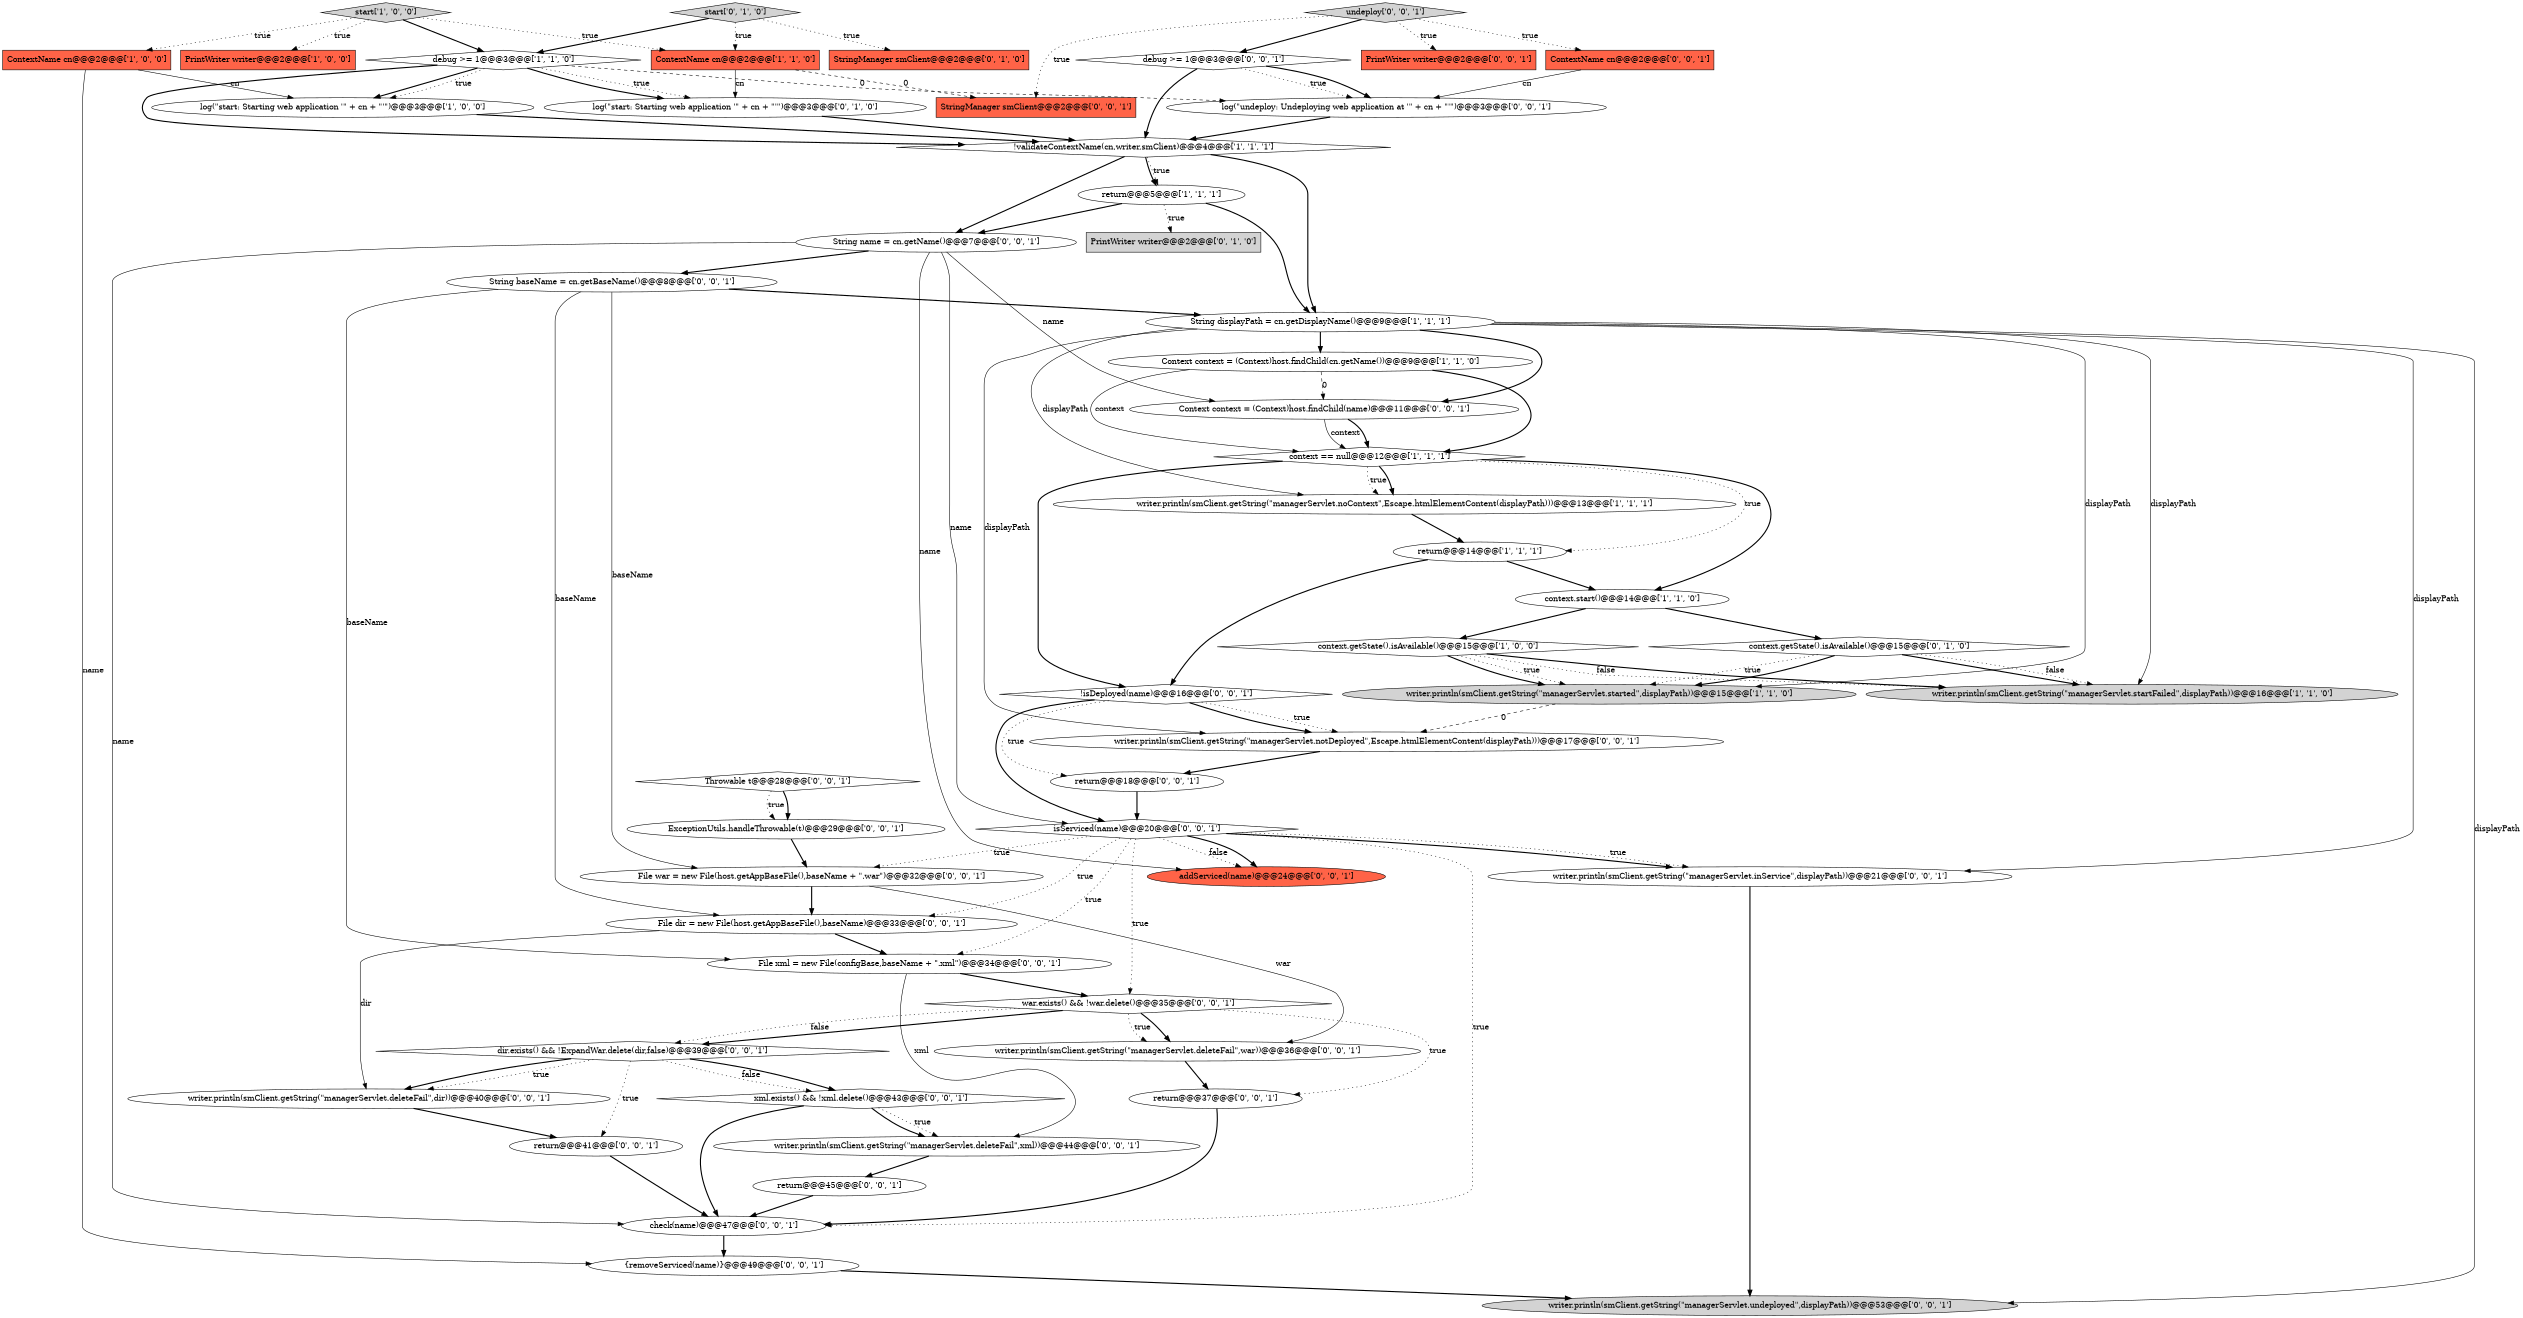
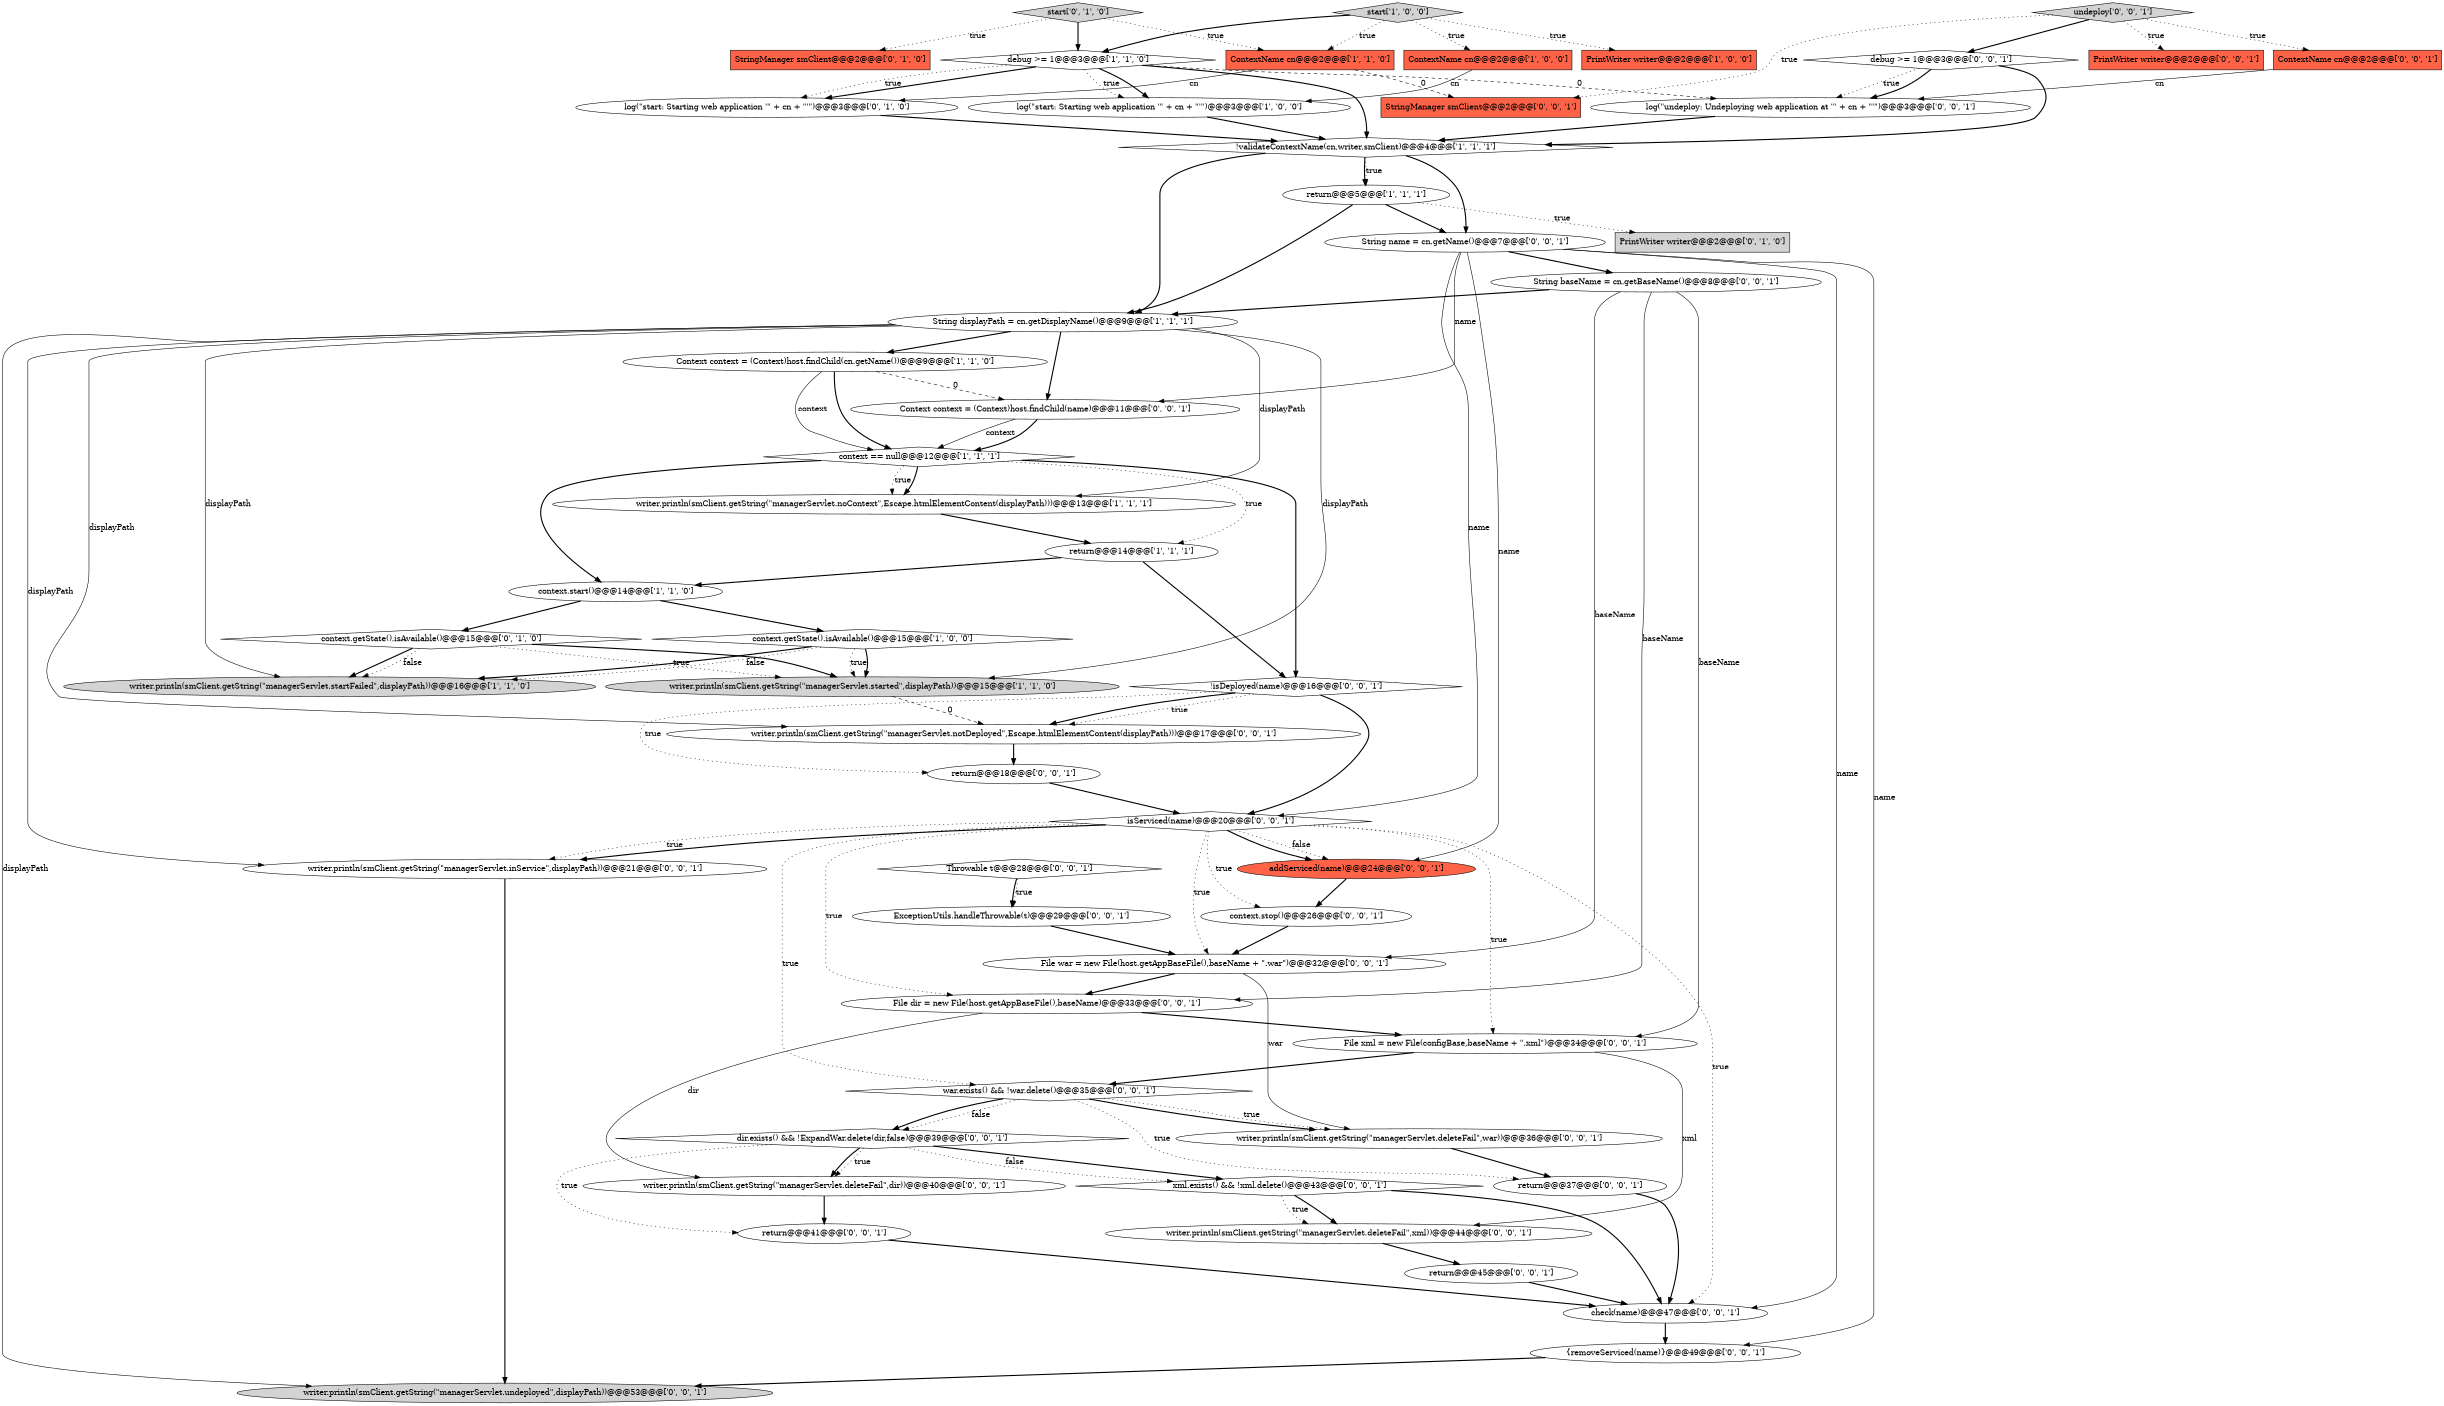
(82, 902) -> (1874, 704)
none -> (1306, 916)
